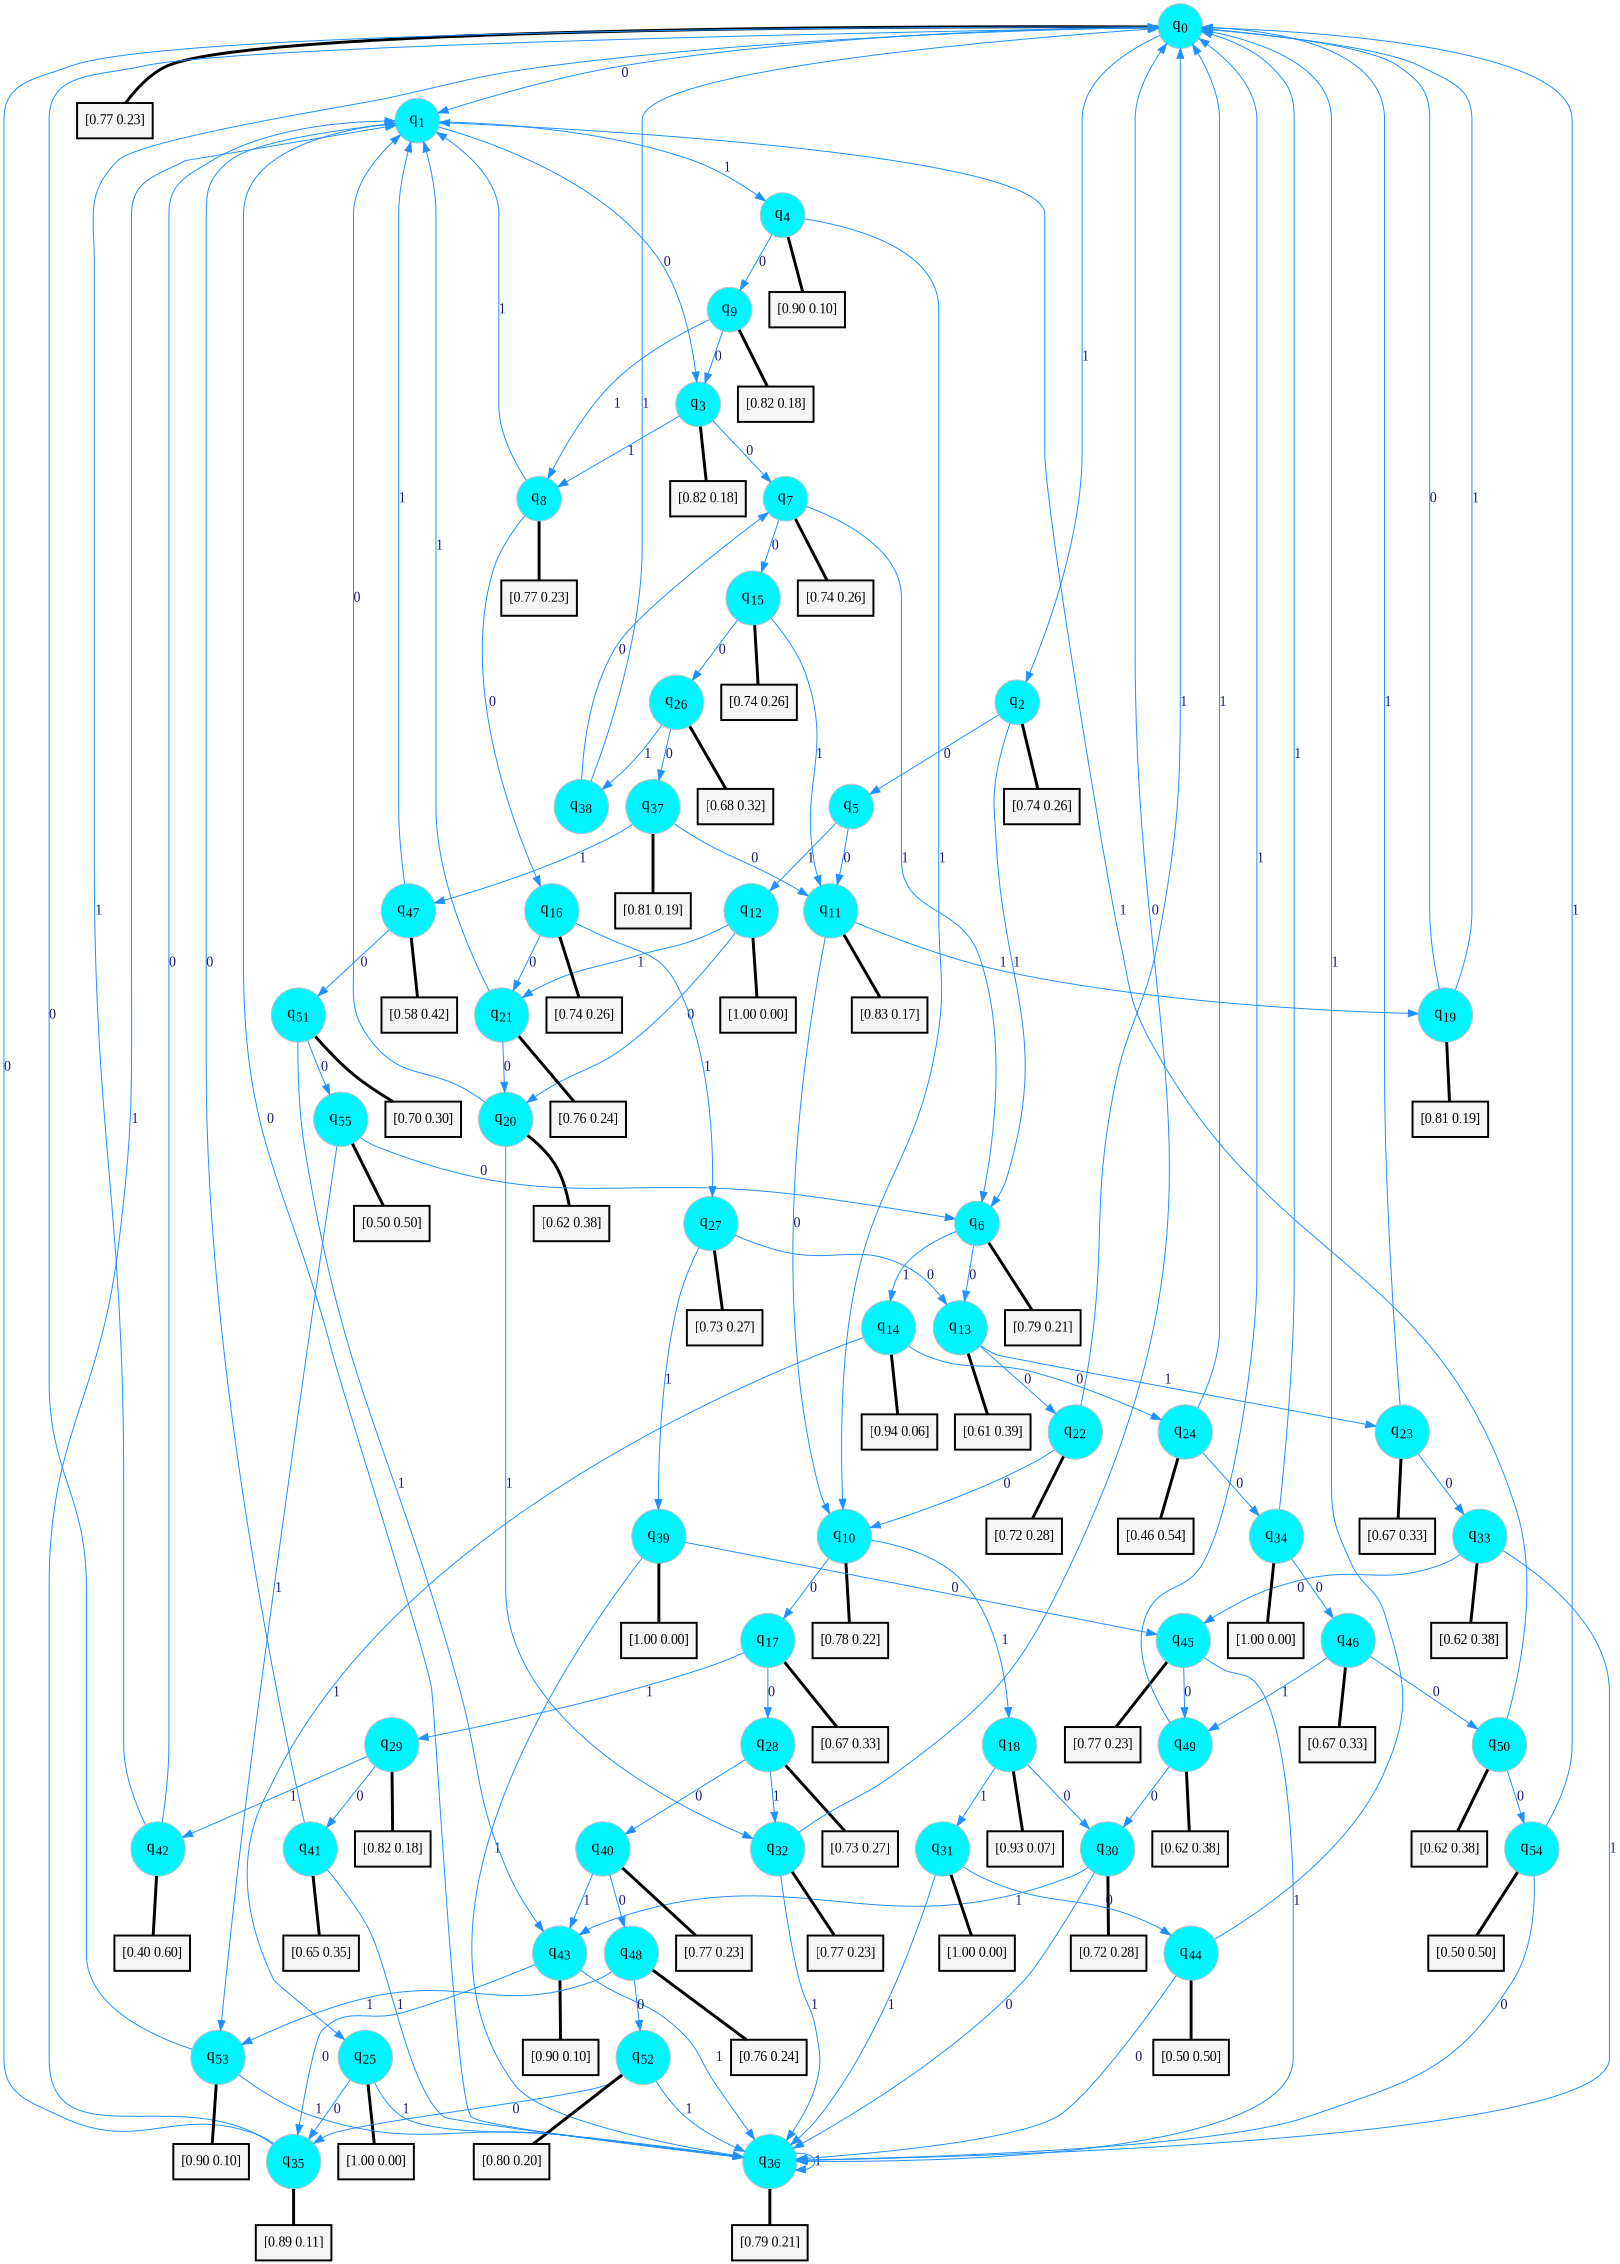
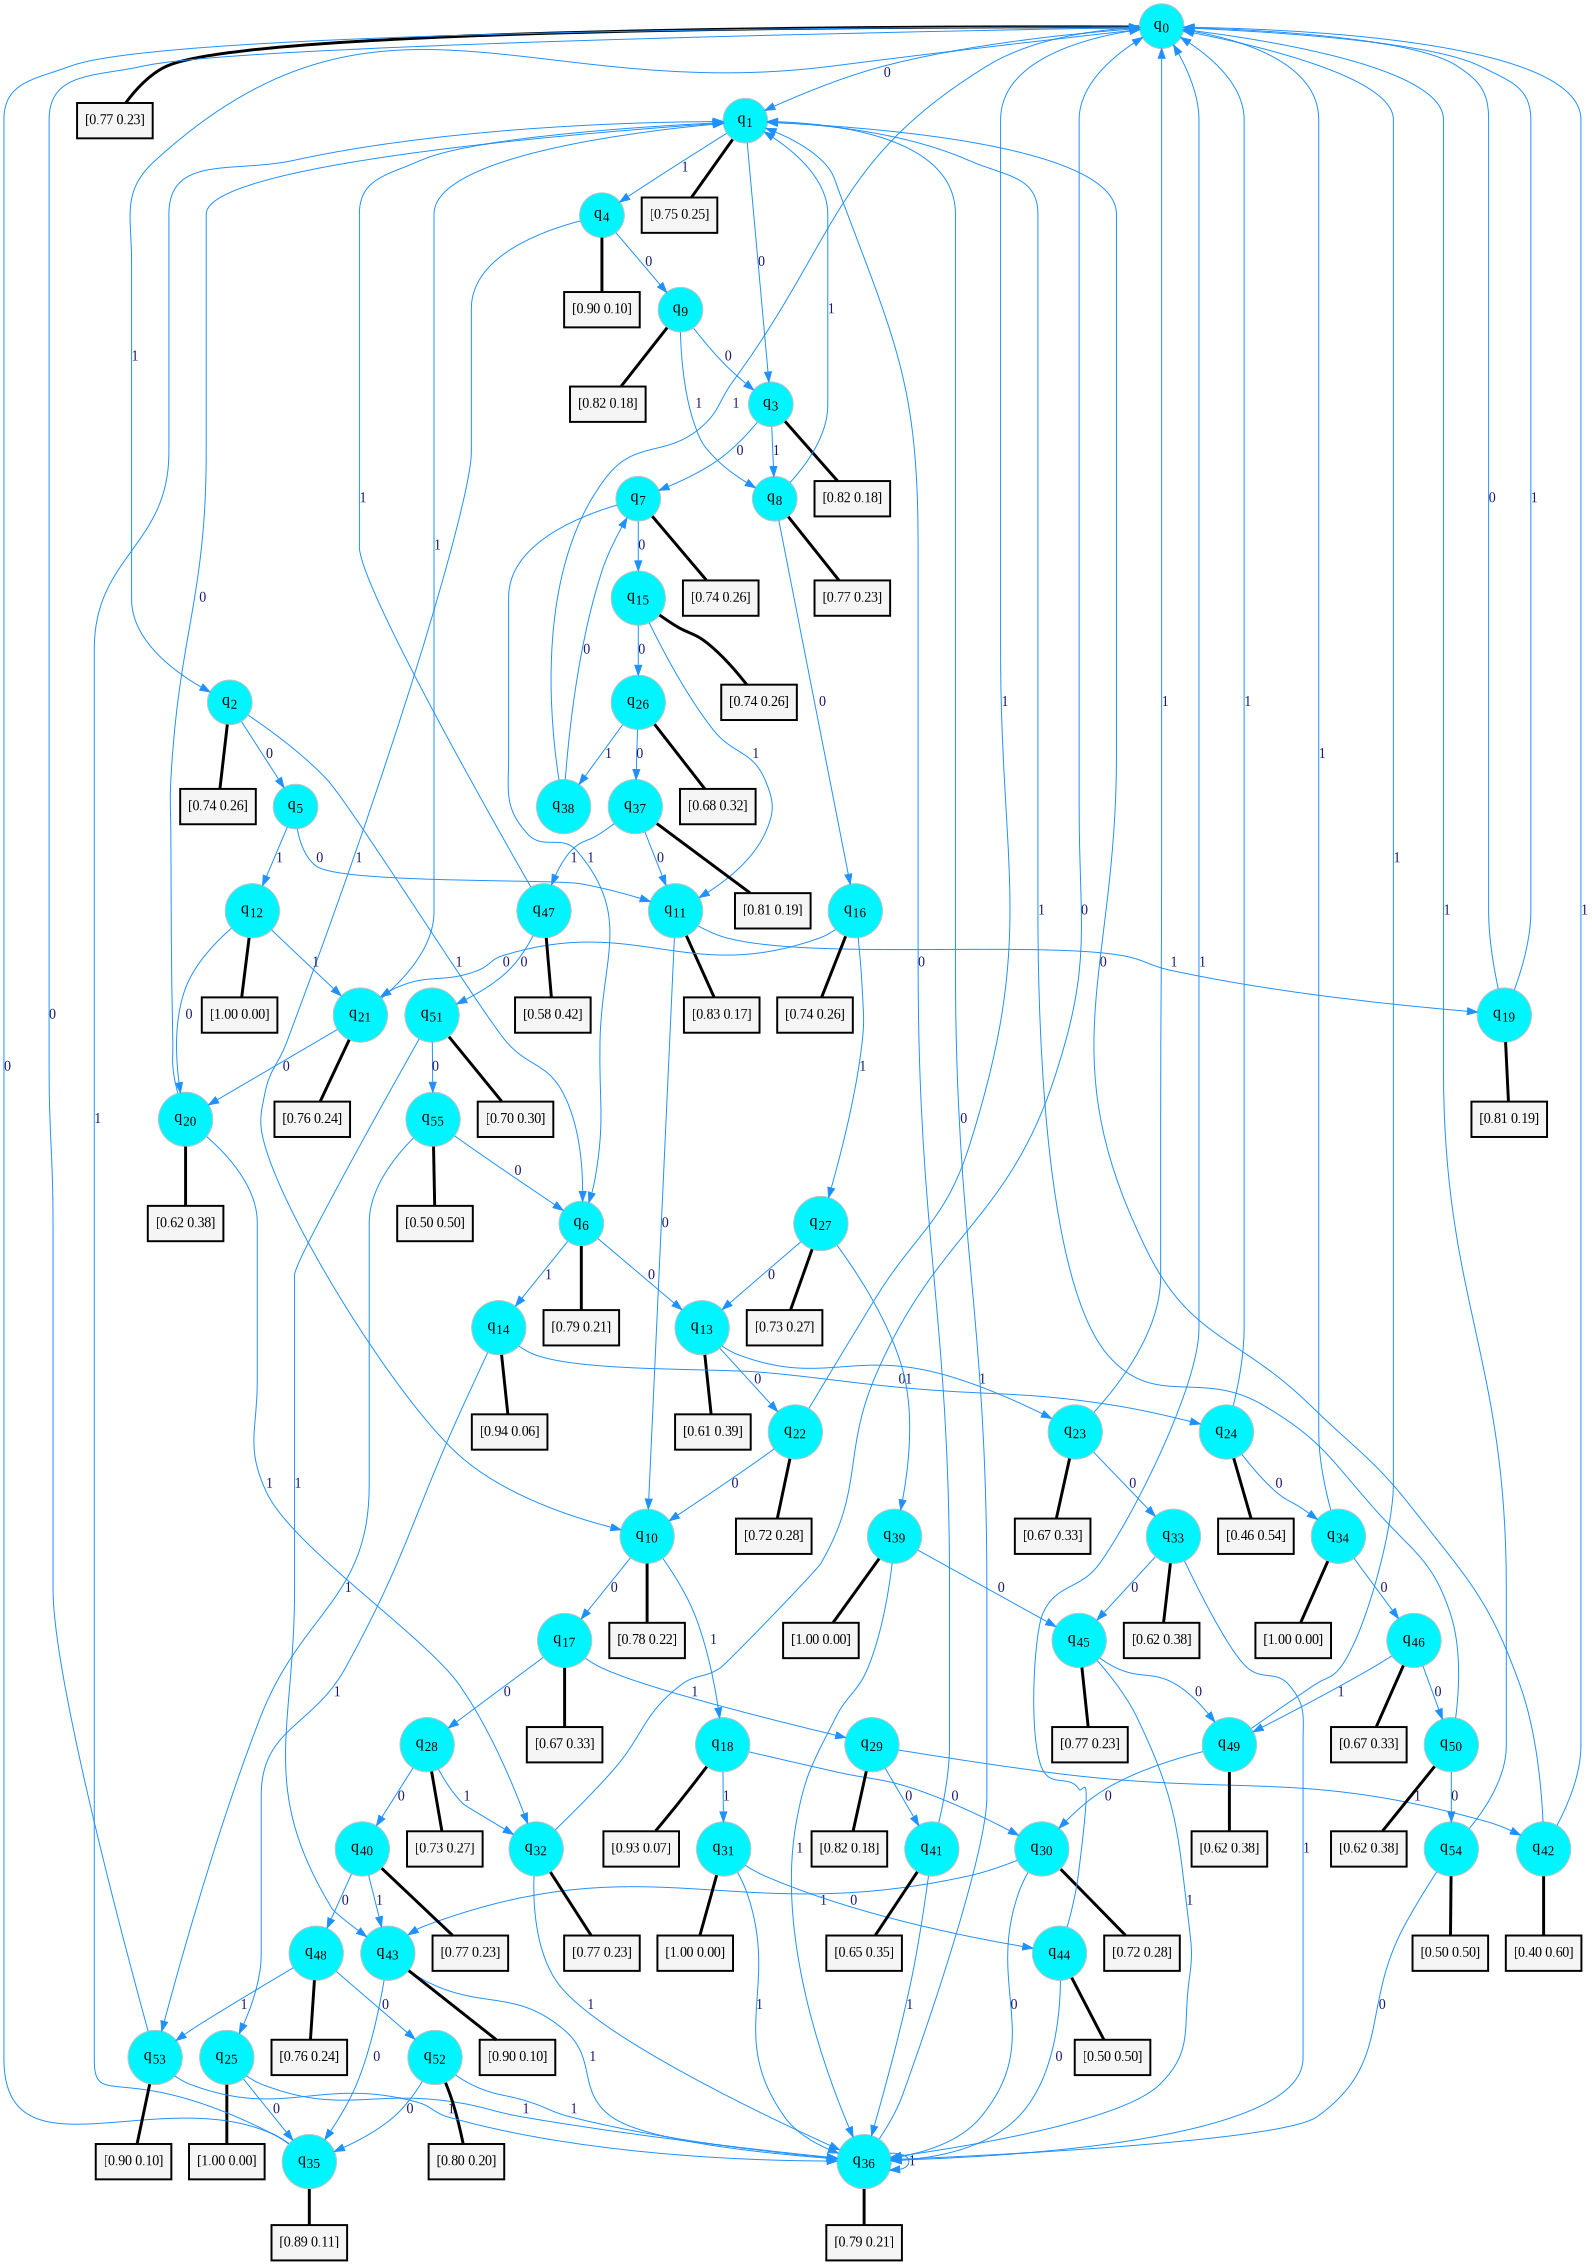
none -> (680, 215)
